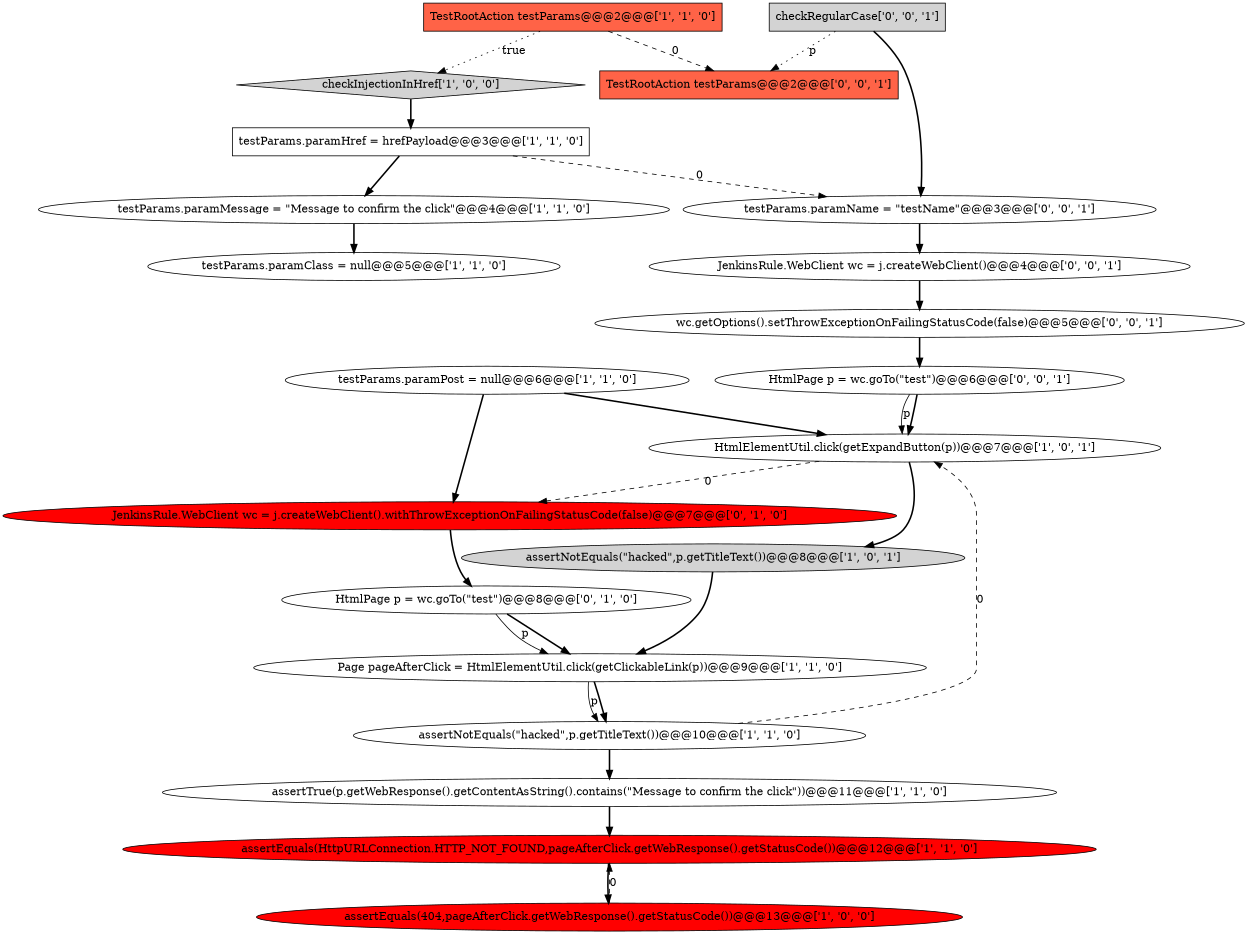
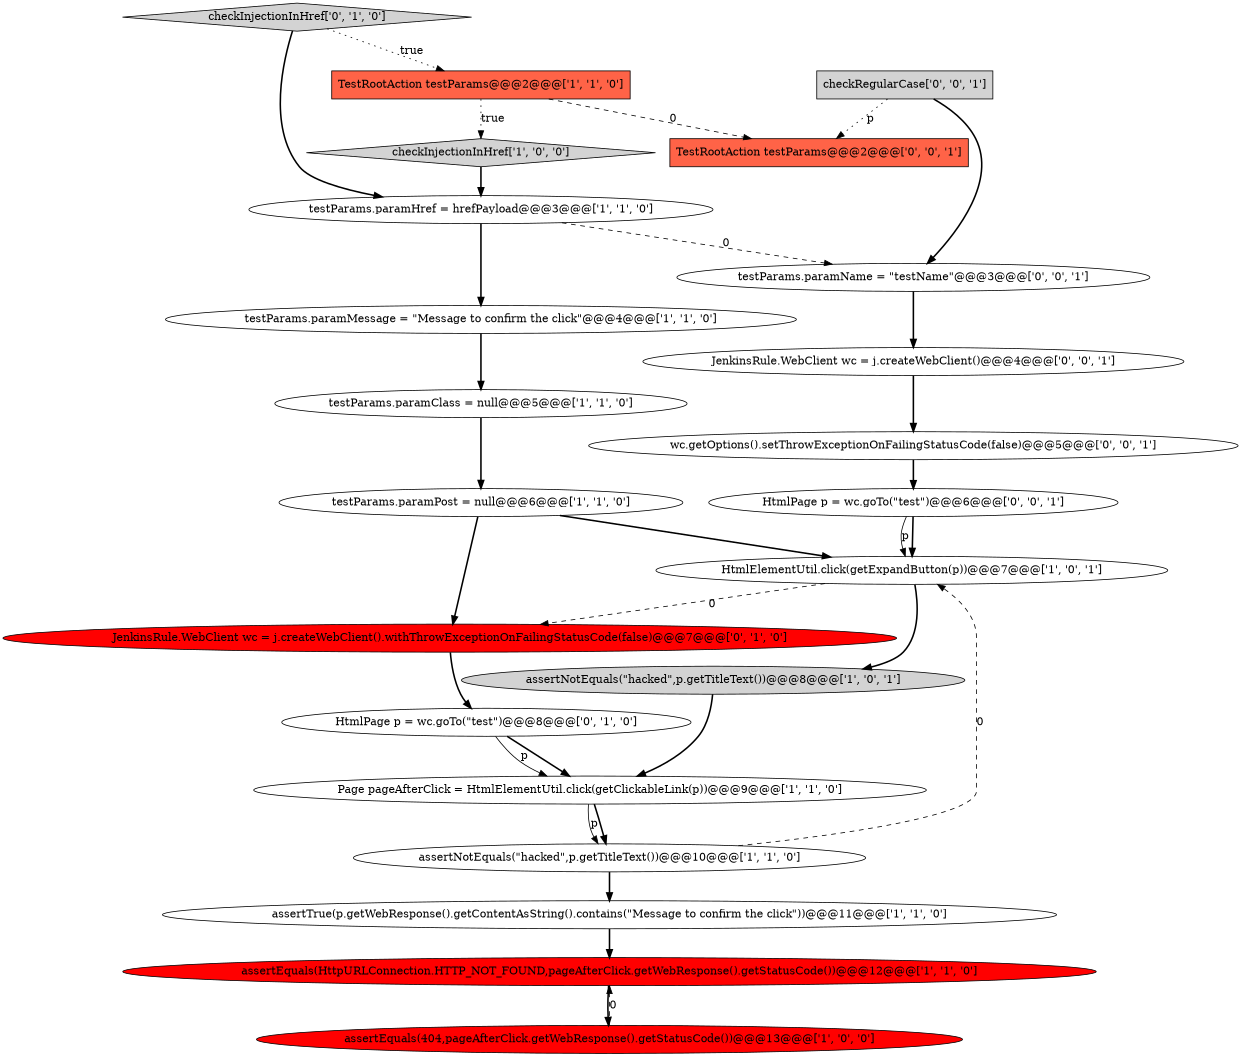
none -> (297, 17)
(411, 142) -> (481, 210)
none -> (481, 449)
